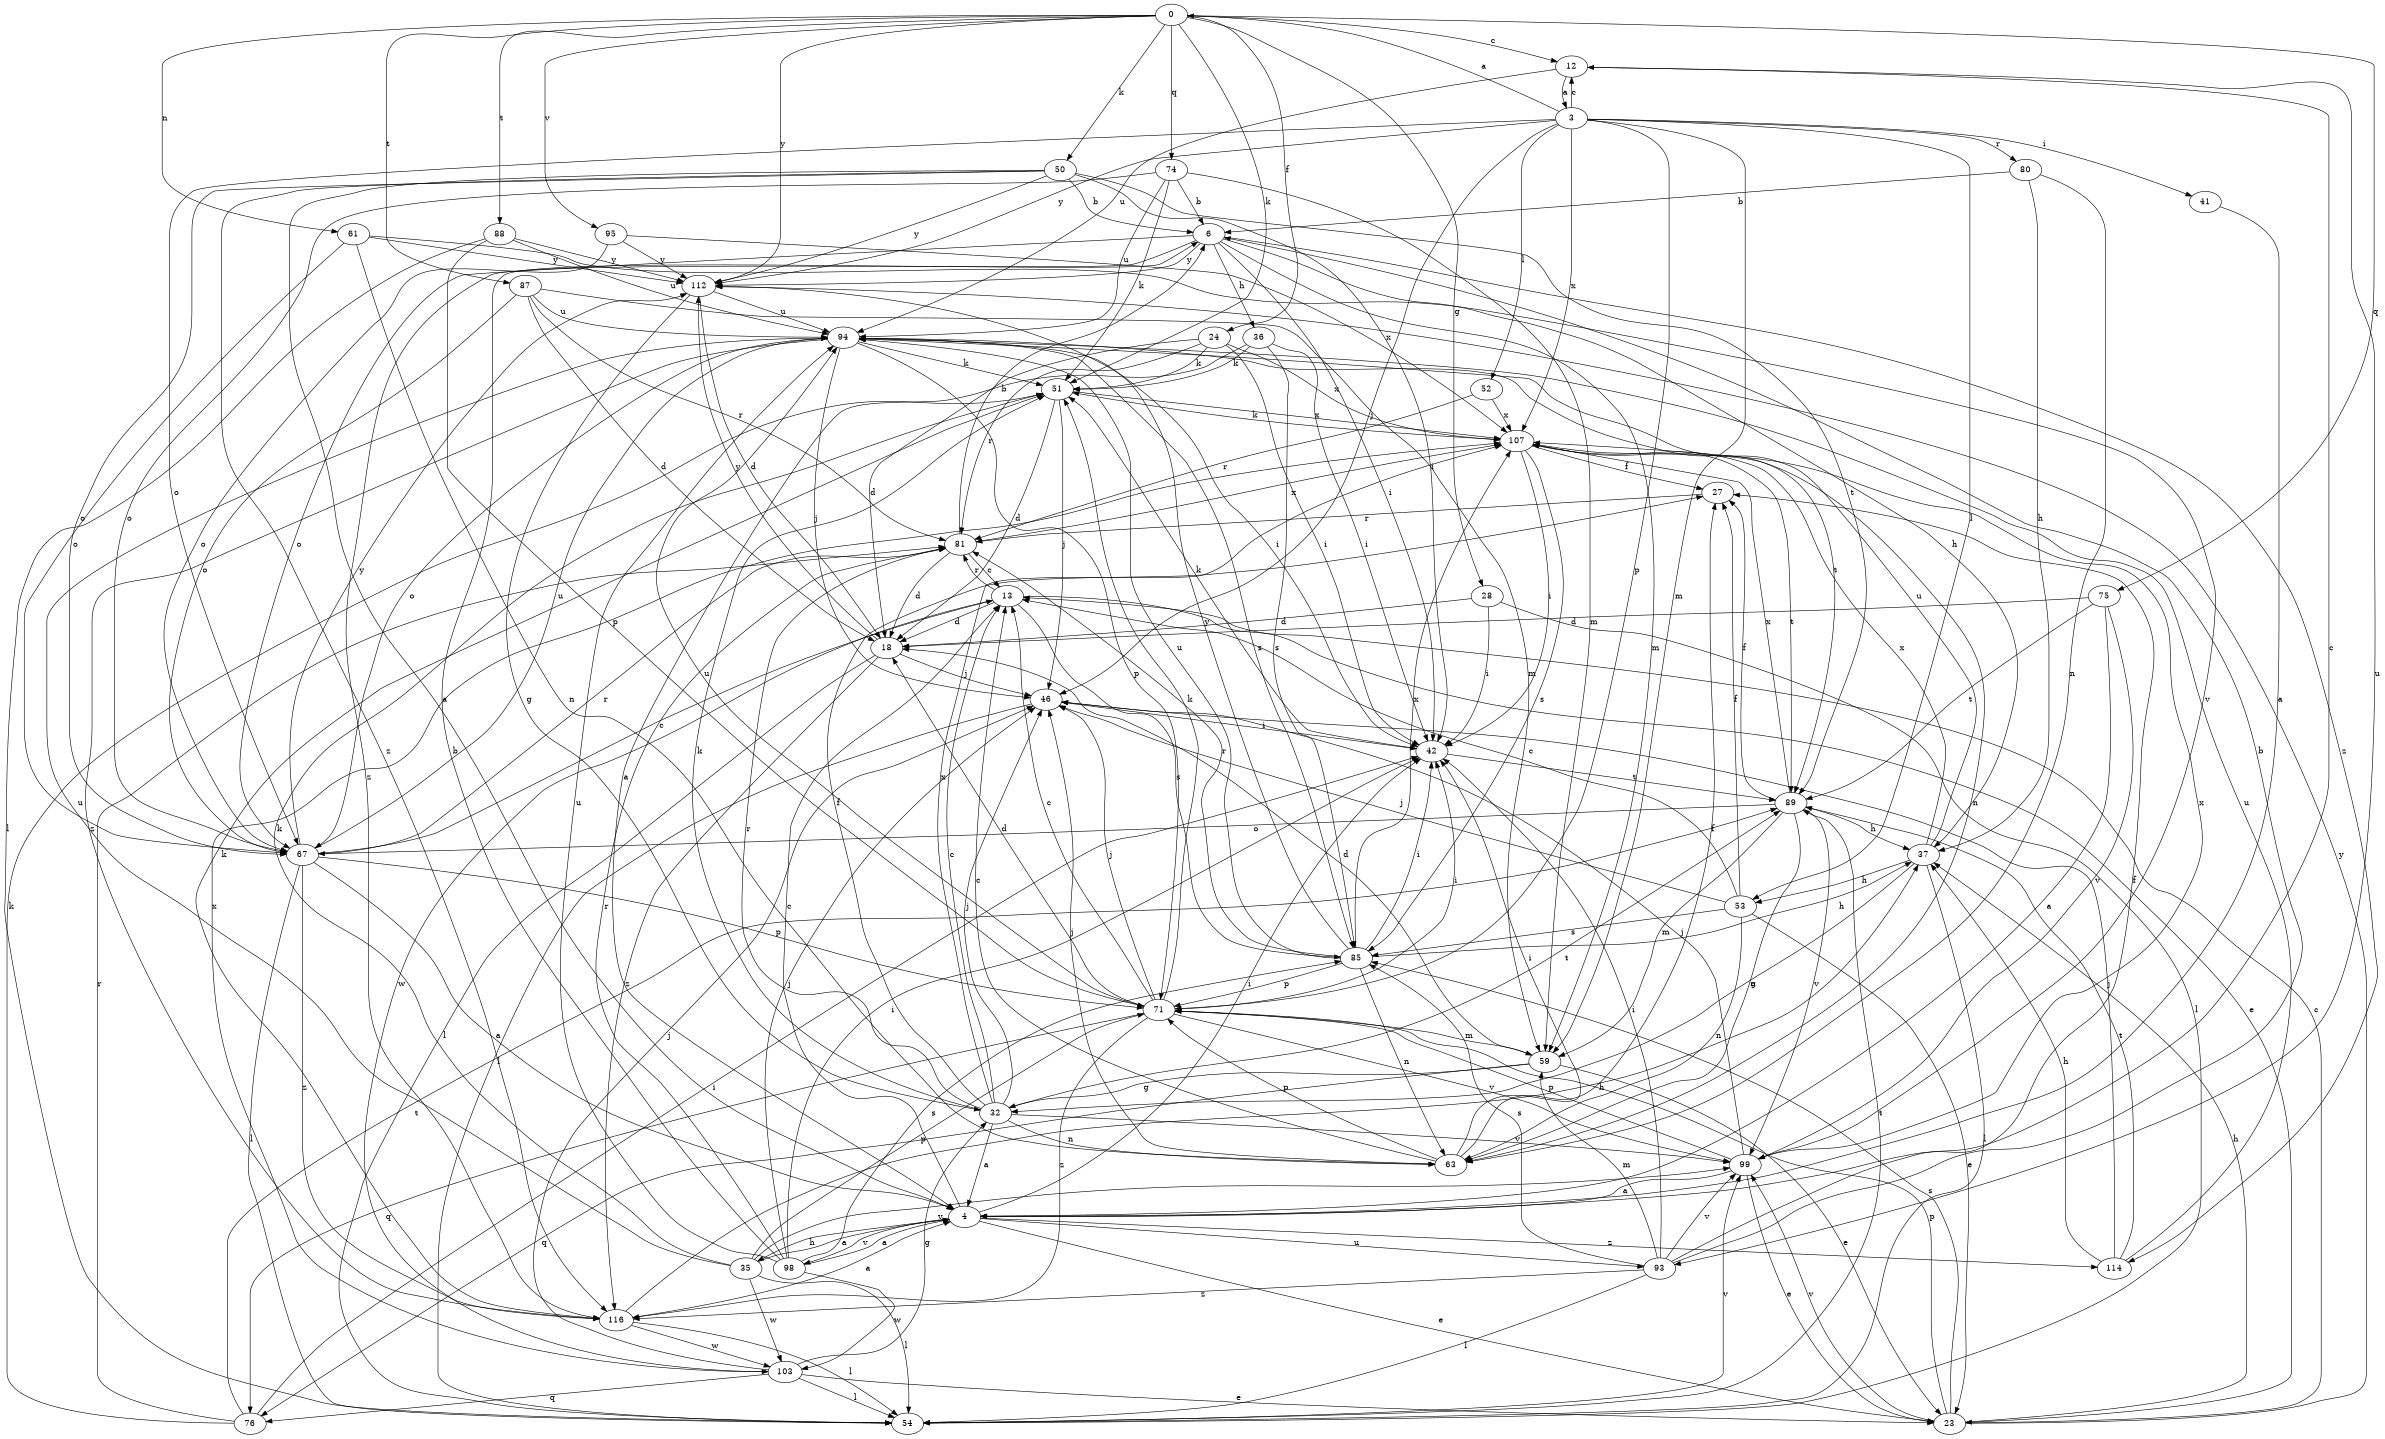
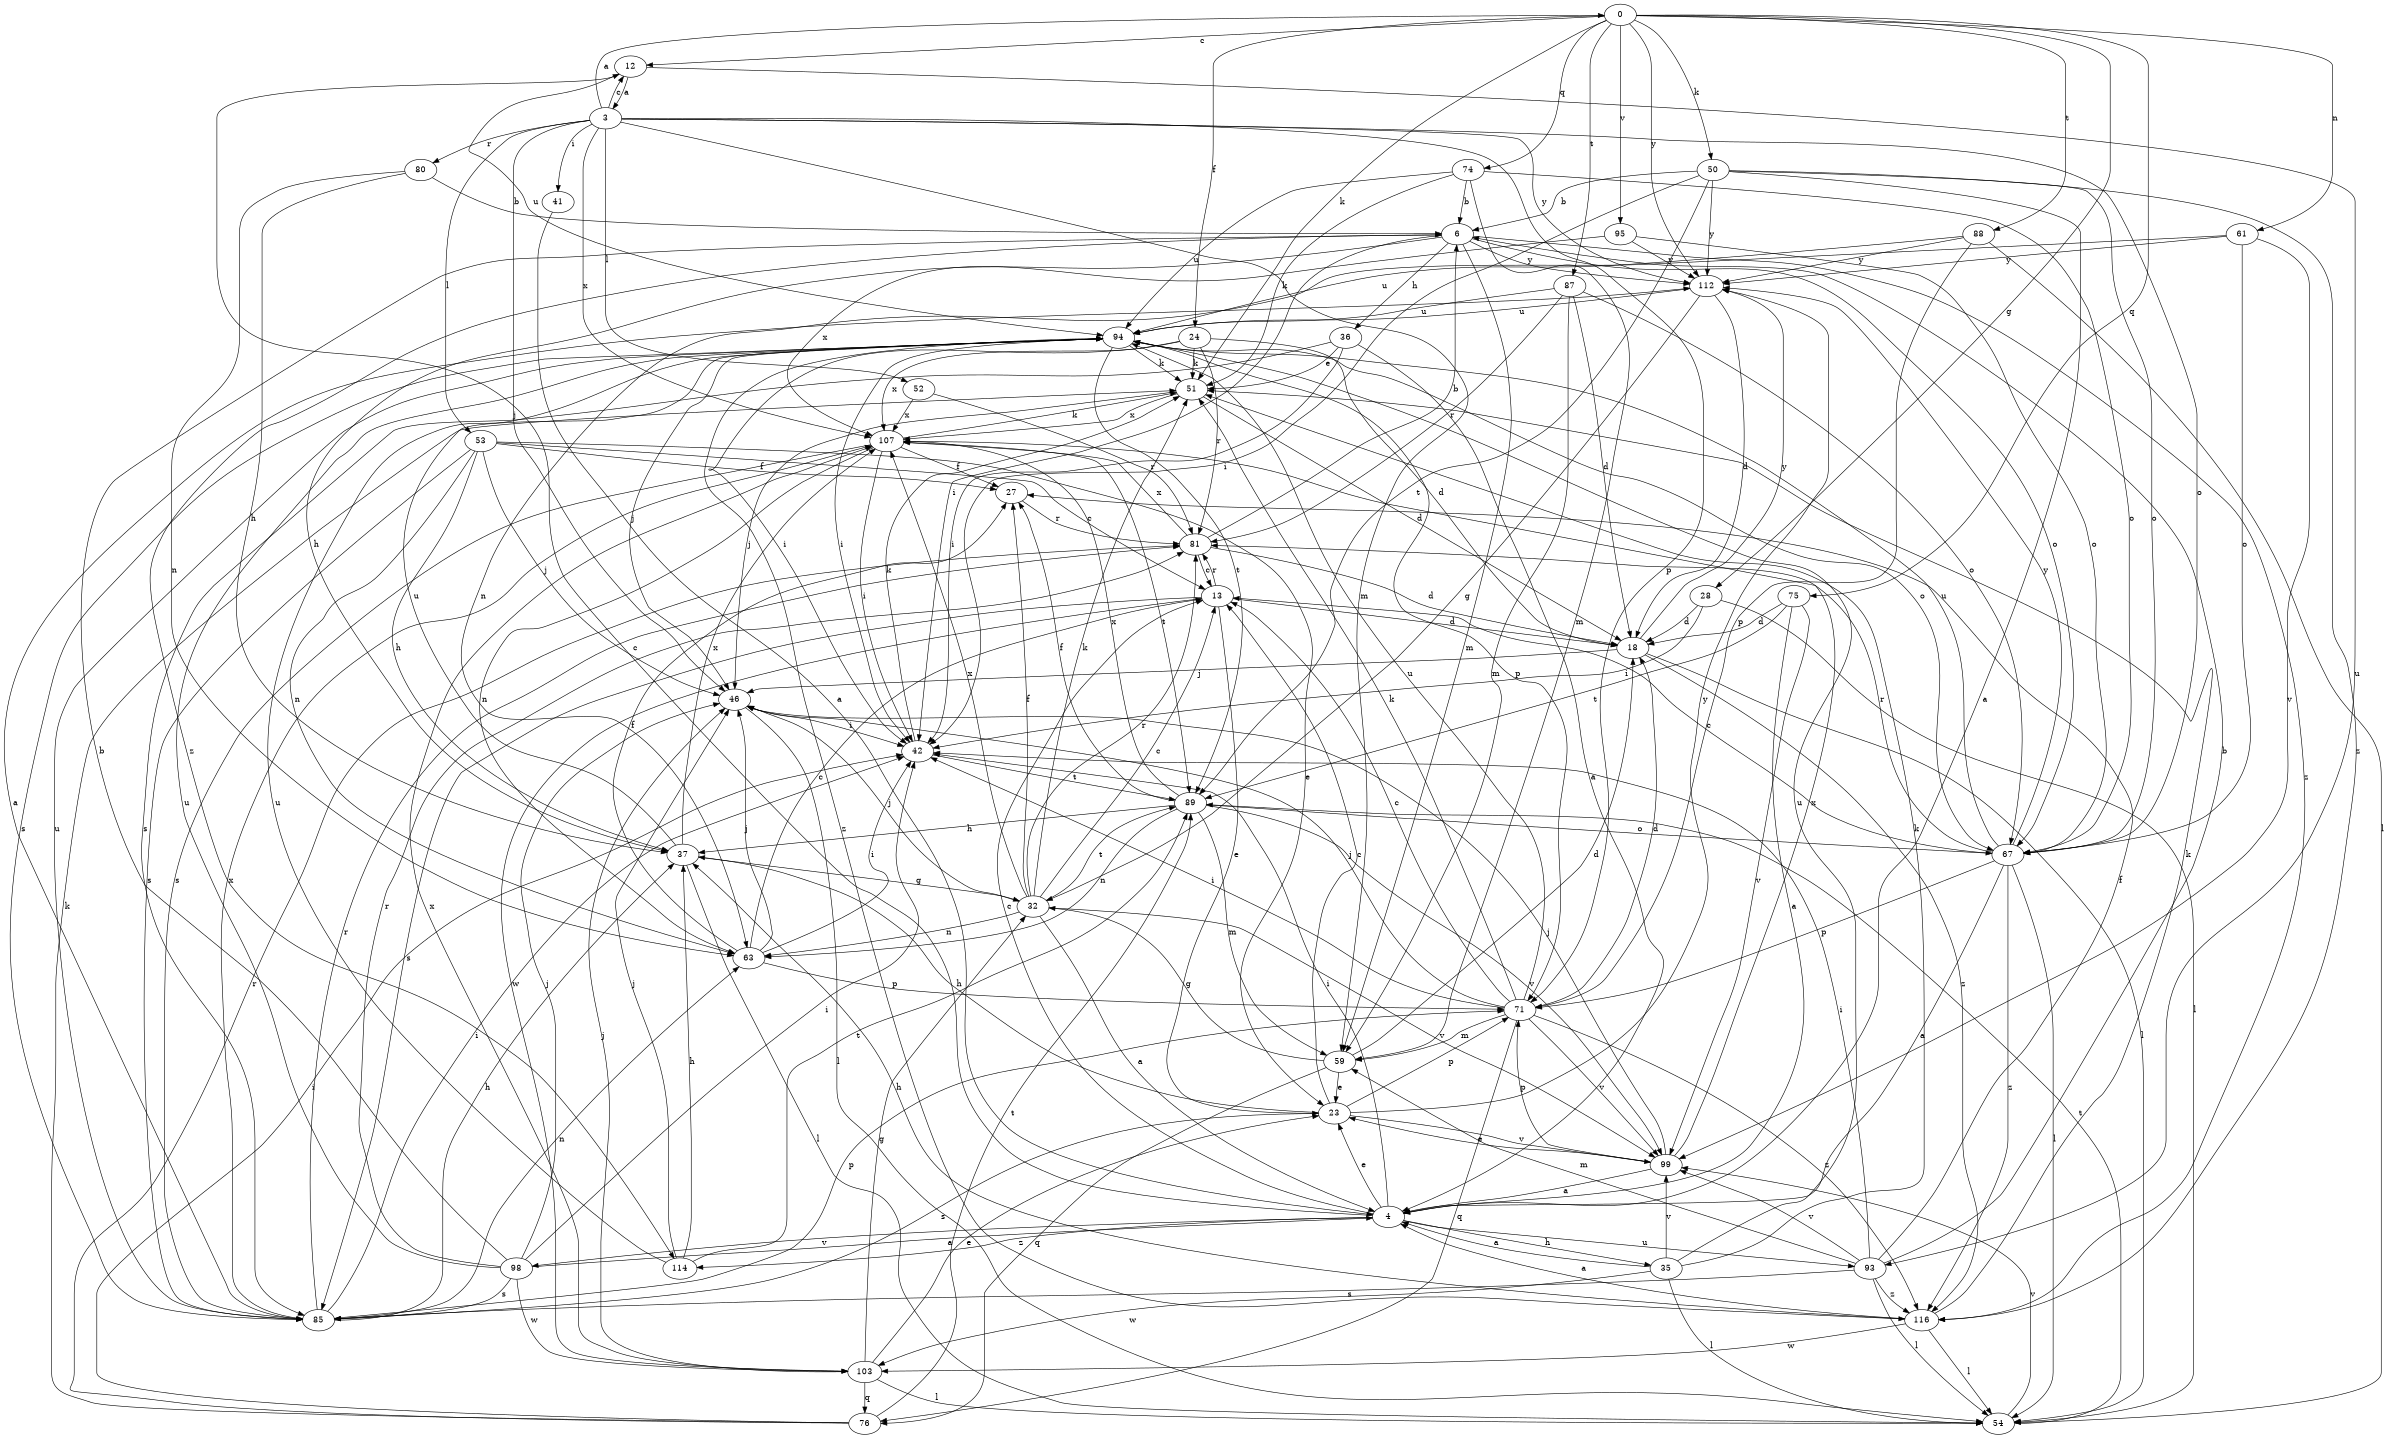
(1236, 364) -> (1328, 364)
(1207, 622) -> (16, 803)
(1836, 884) -> (415, 696)
(937, 1125) -> none
